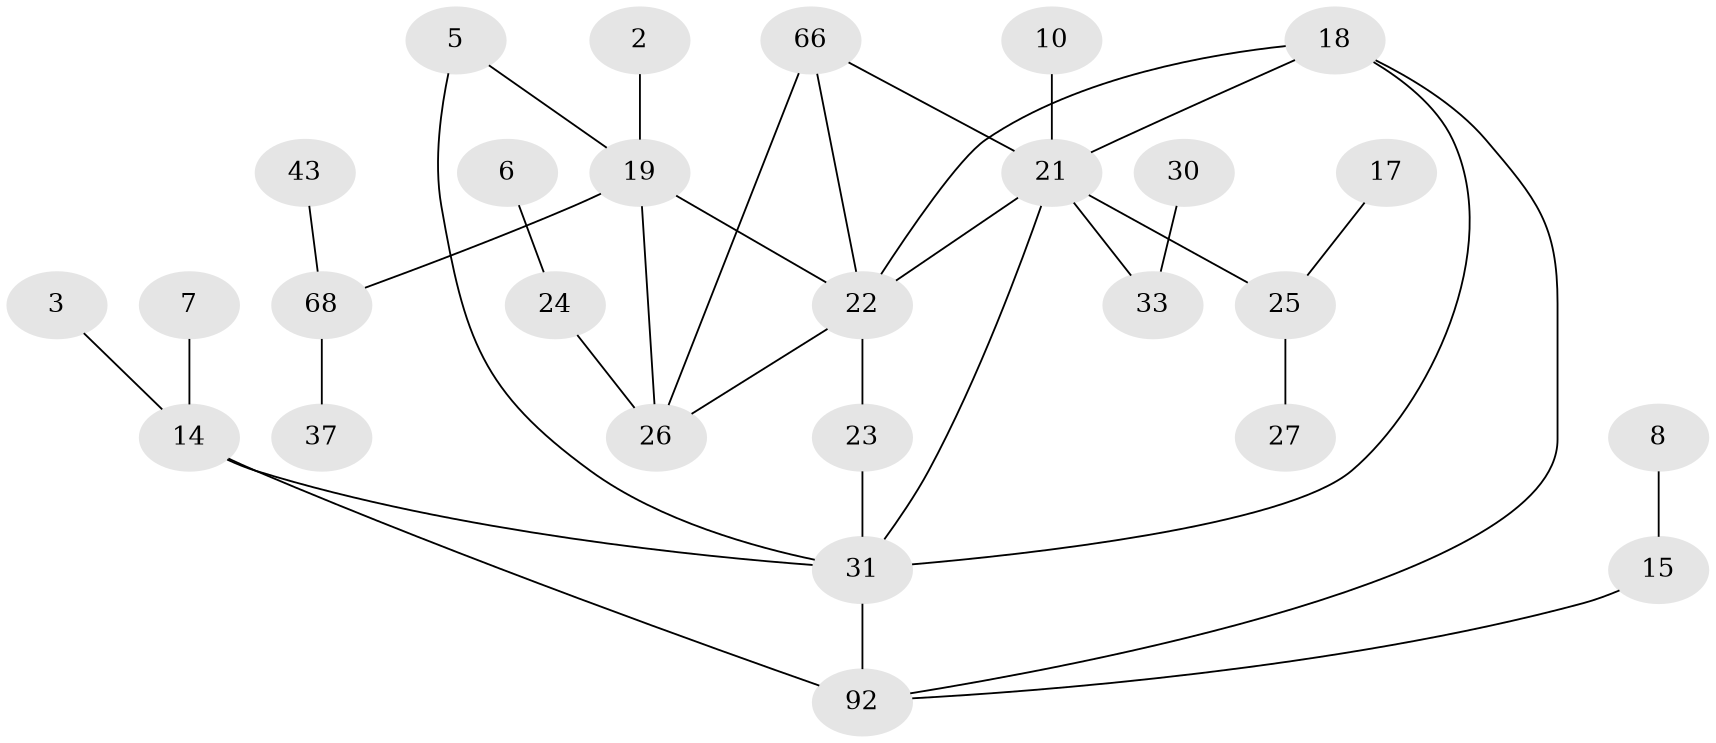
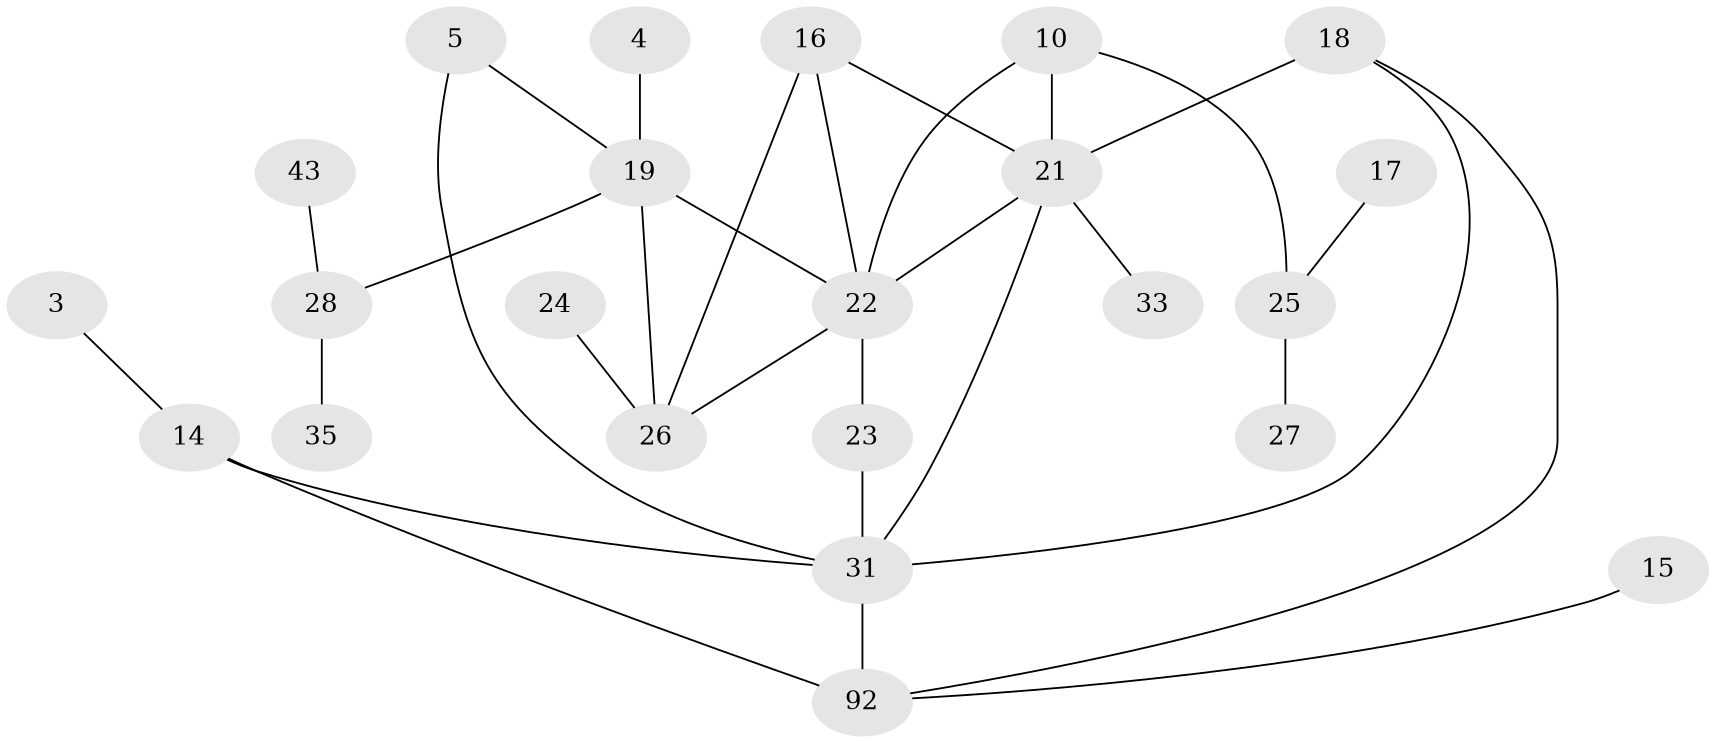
(640, 40) -> (640, 40)
(811, 40) -> (811, 40)
(1039, 110) -> (918, 150)
(508, 173) -> none
(1184, 173) -> none
(1156, 232) -> (1237, 125)
(189, 305) -> none
(322, 305) -> (322, 305)
(322, 438) -> (322, 438)
(1659, 438) -> none
